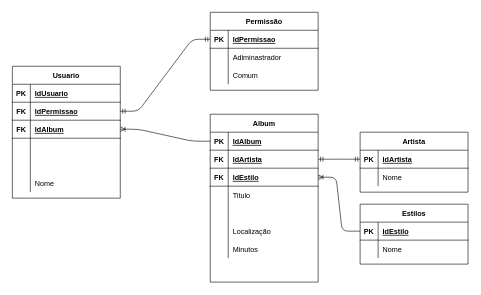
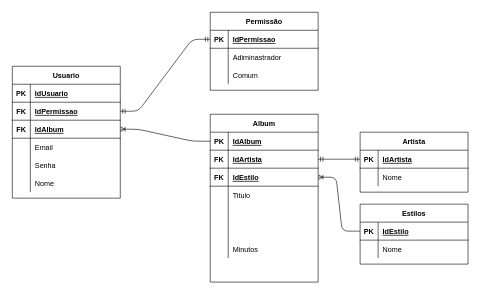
none -> (75, 147)
none -> (75, 165)
(273, 231) -> none
